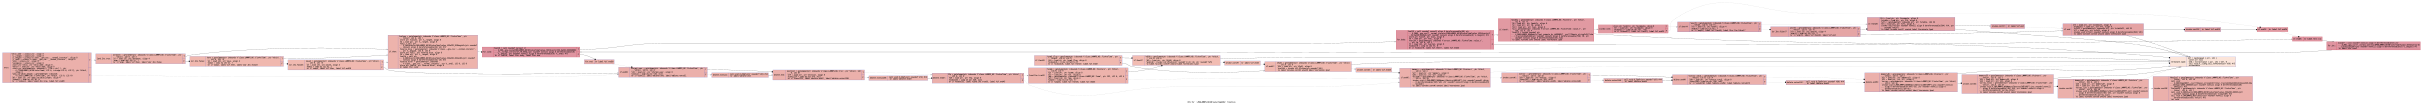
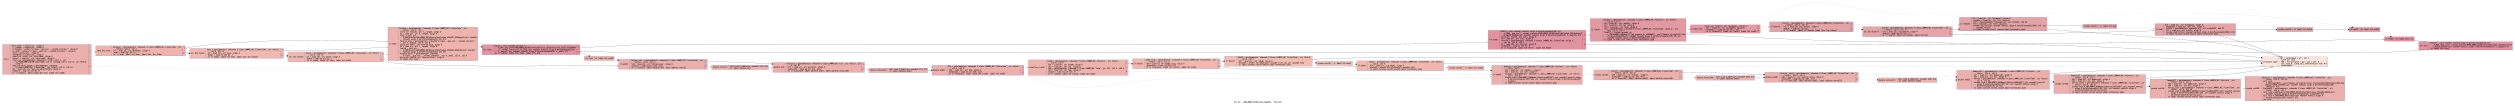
(1145, 70) -> (1130, 64)
